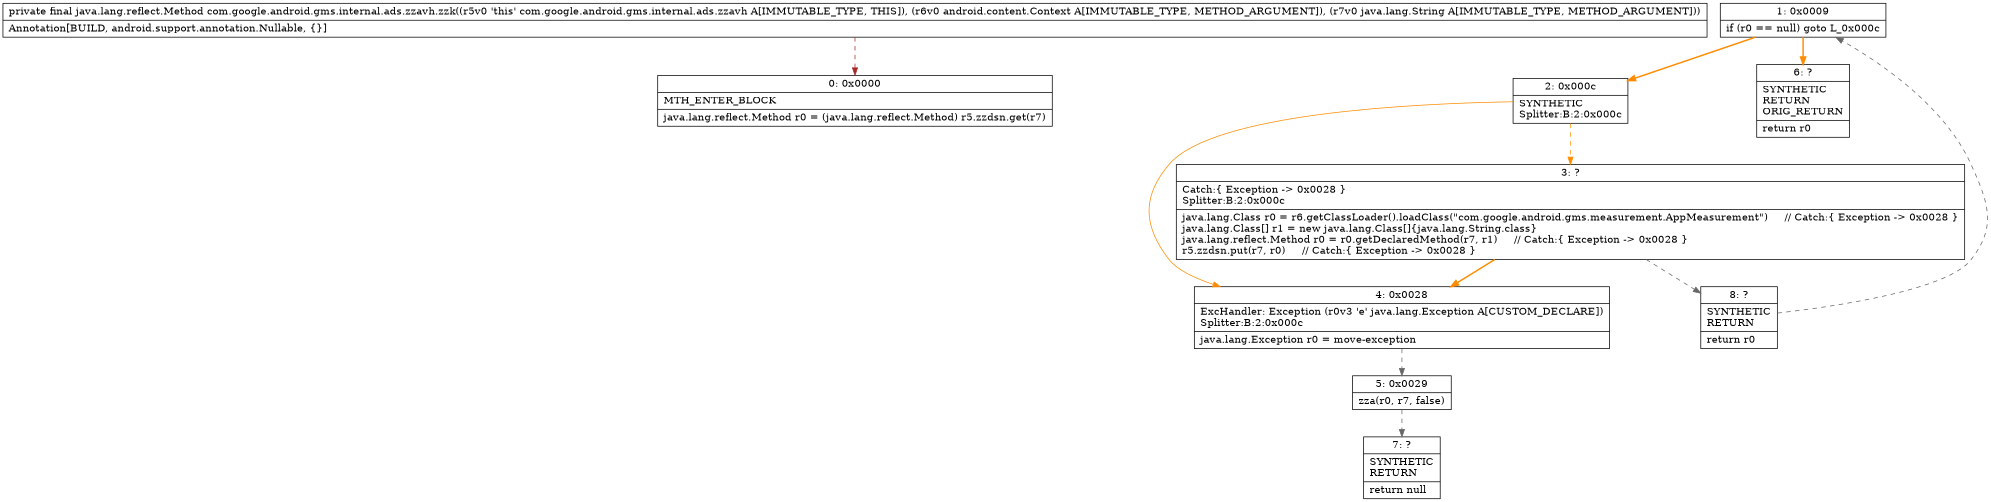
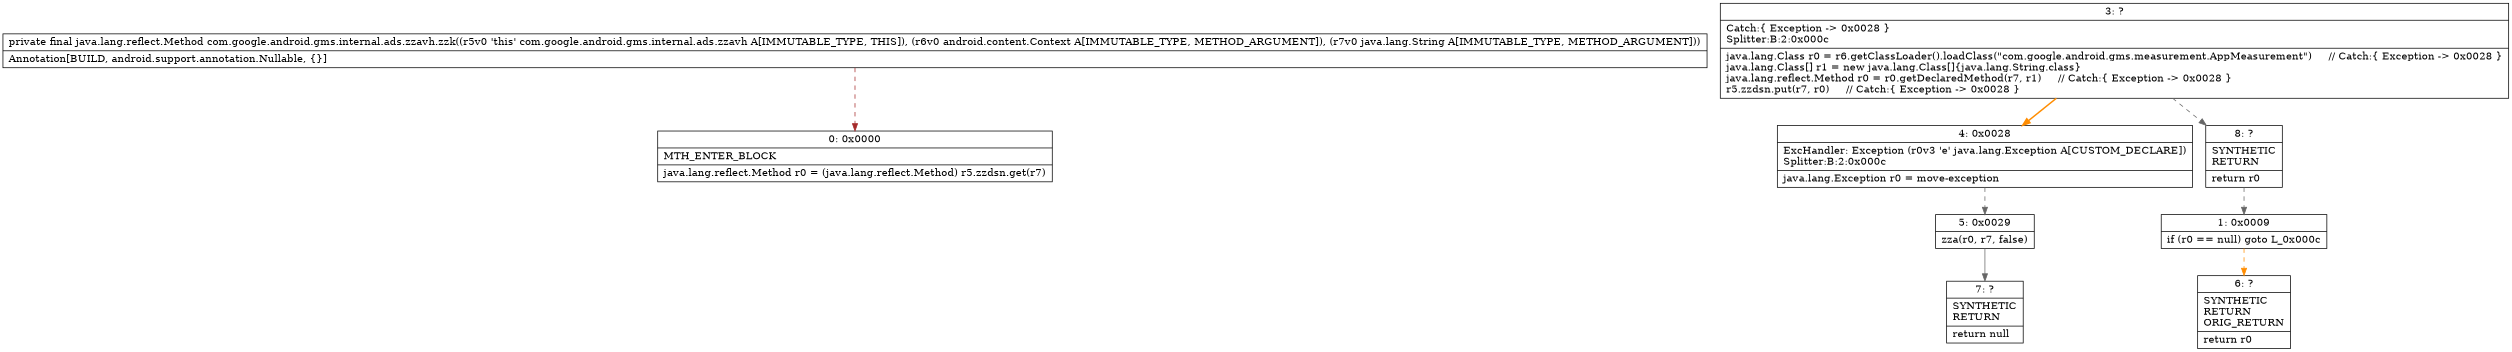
(1803, 47) -> (2244, 258)
(1570, 101) -> none
(1402, 420) -> (1985, 261)
